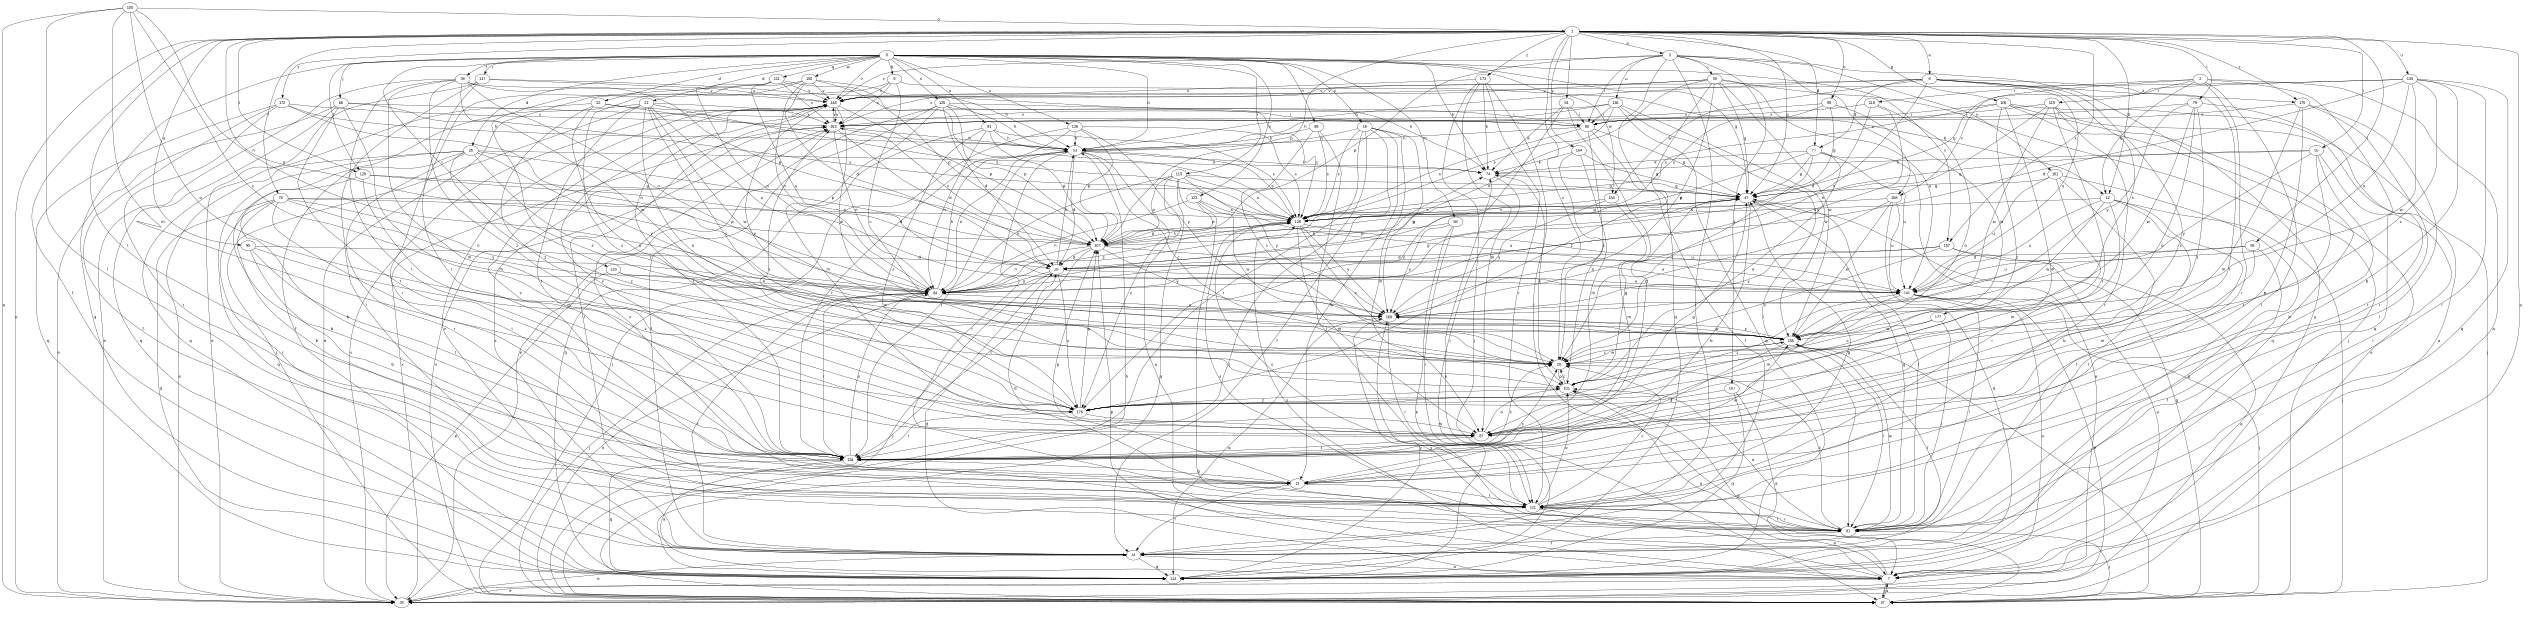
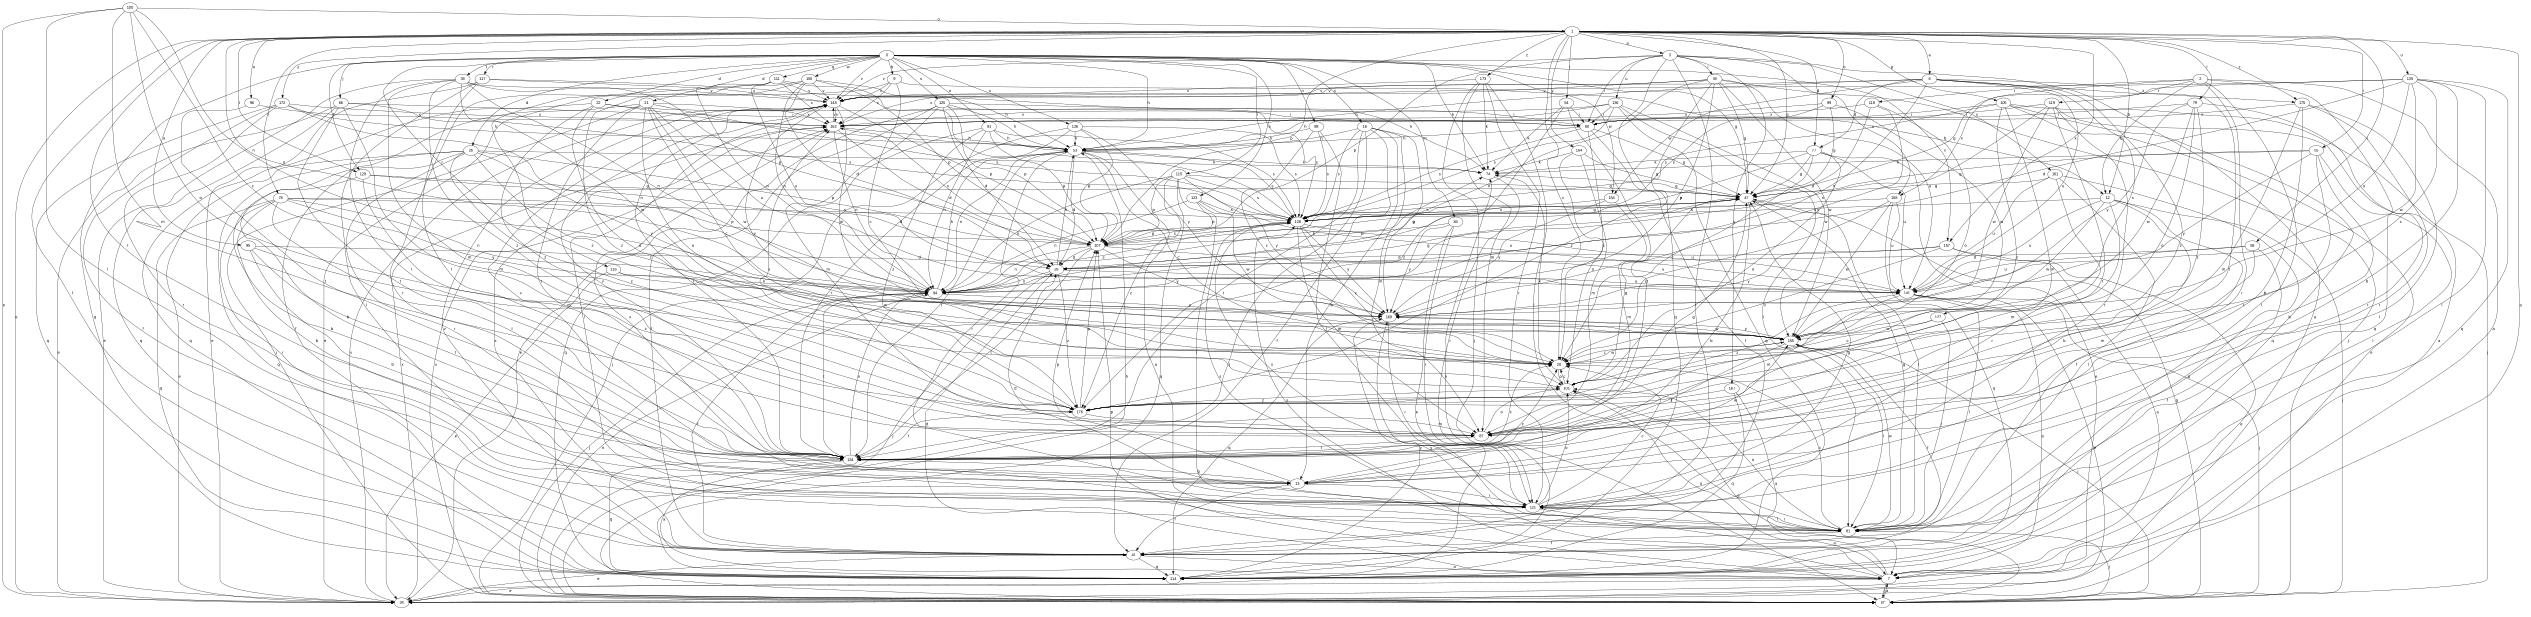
none -> (252, 103)
